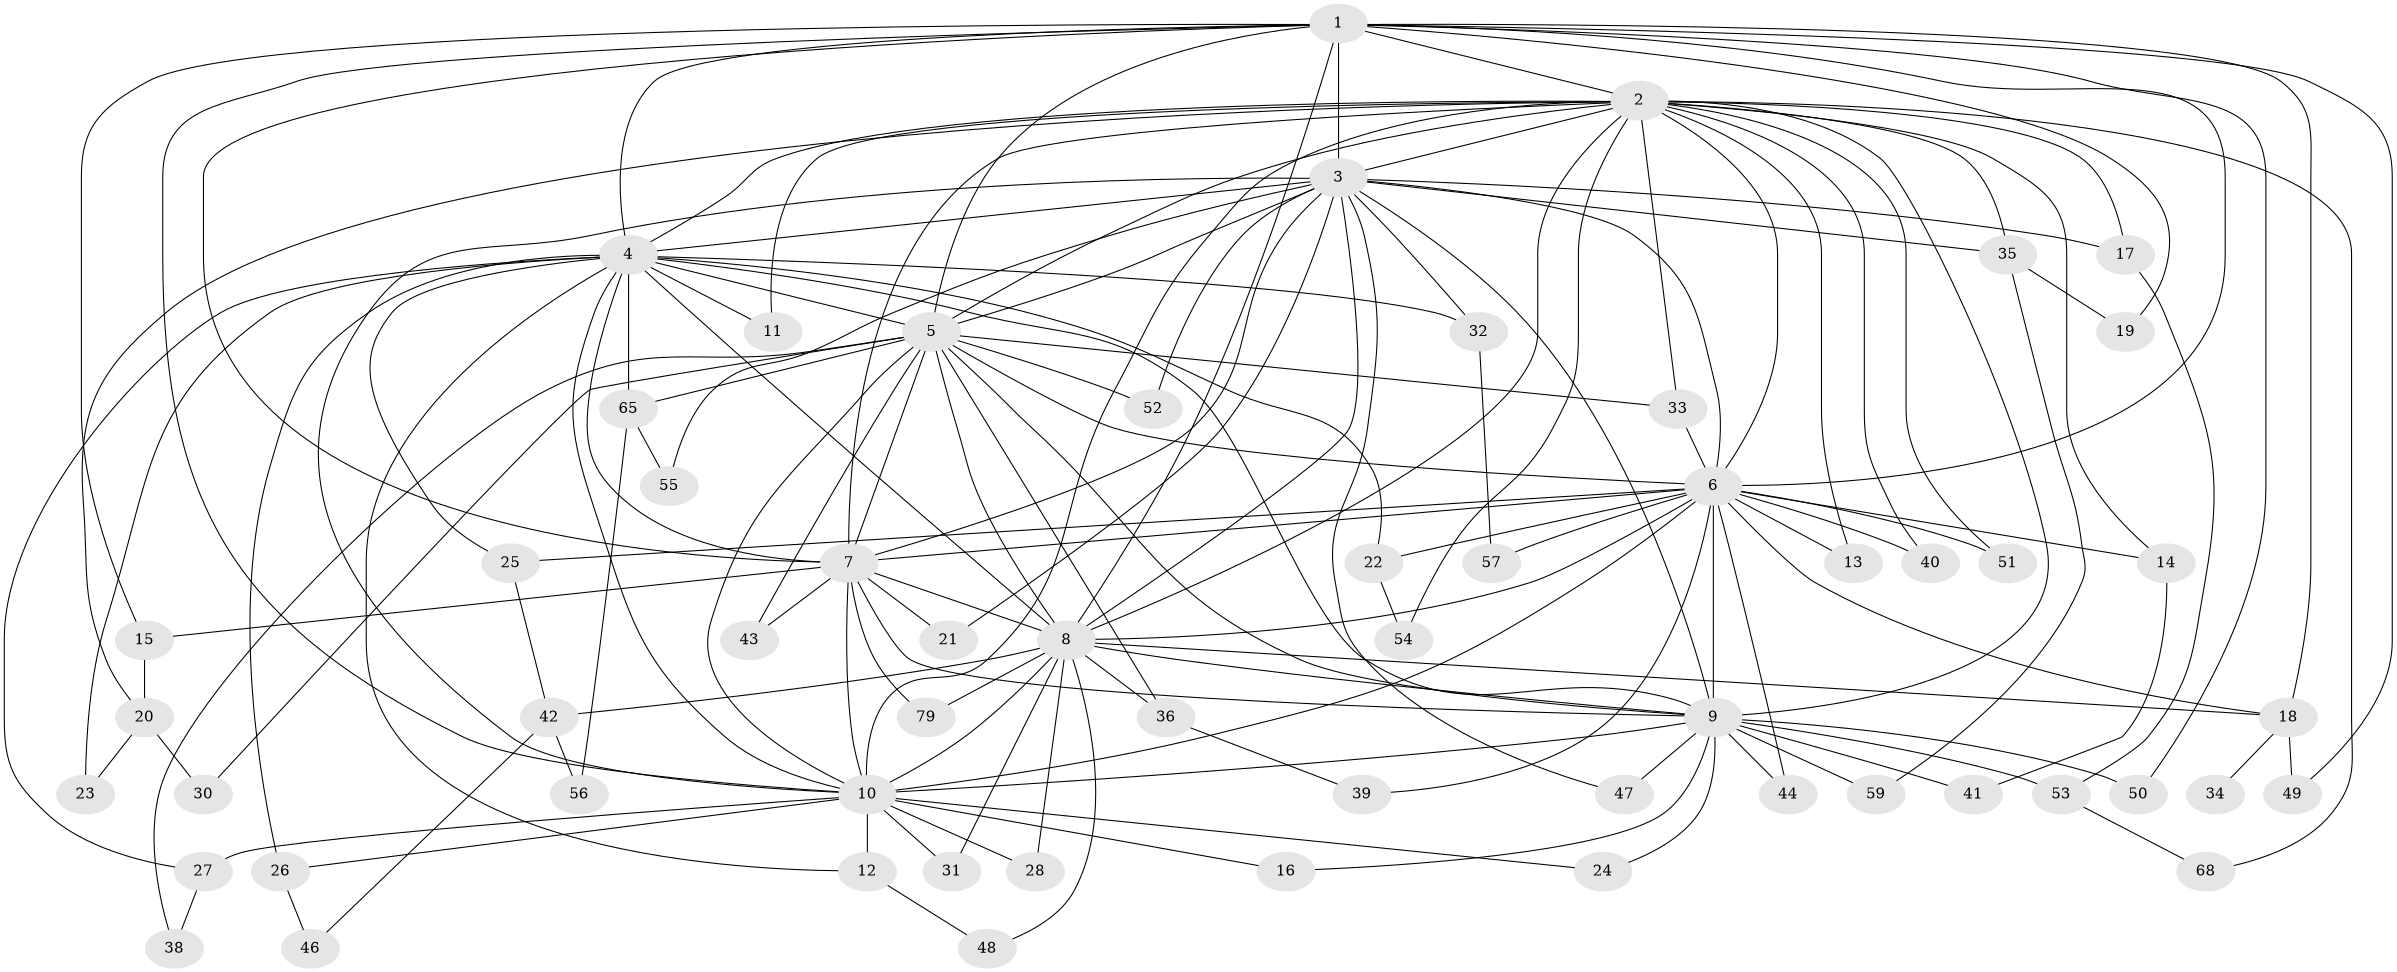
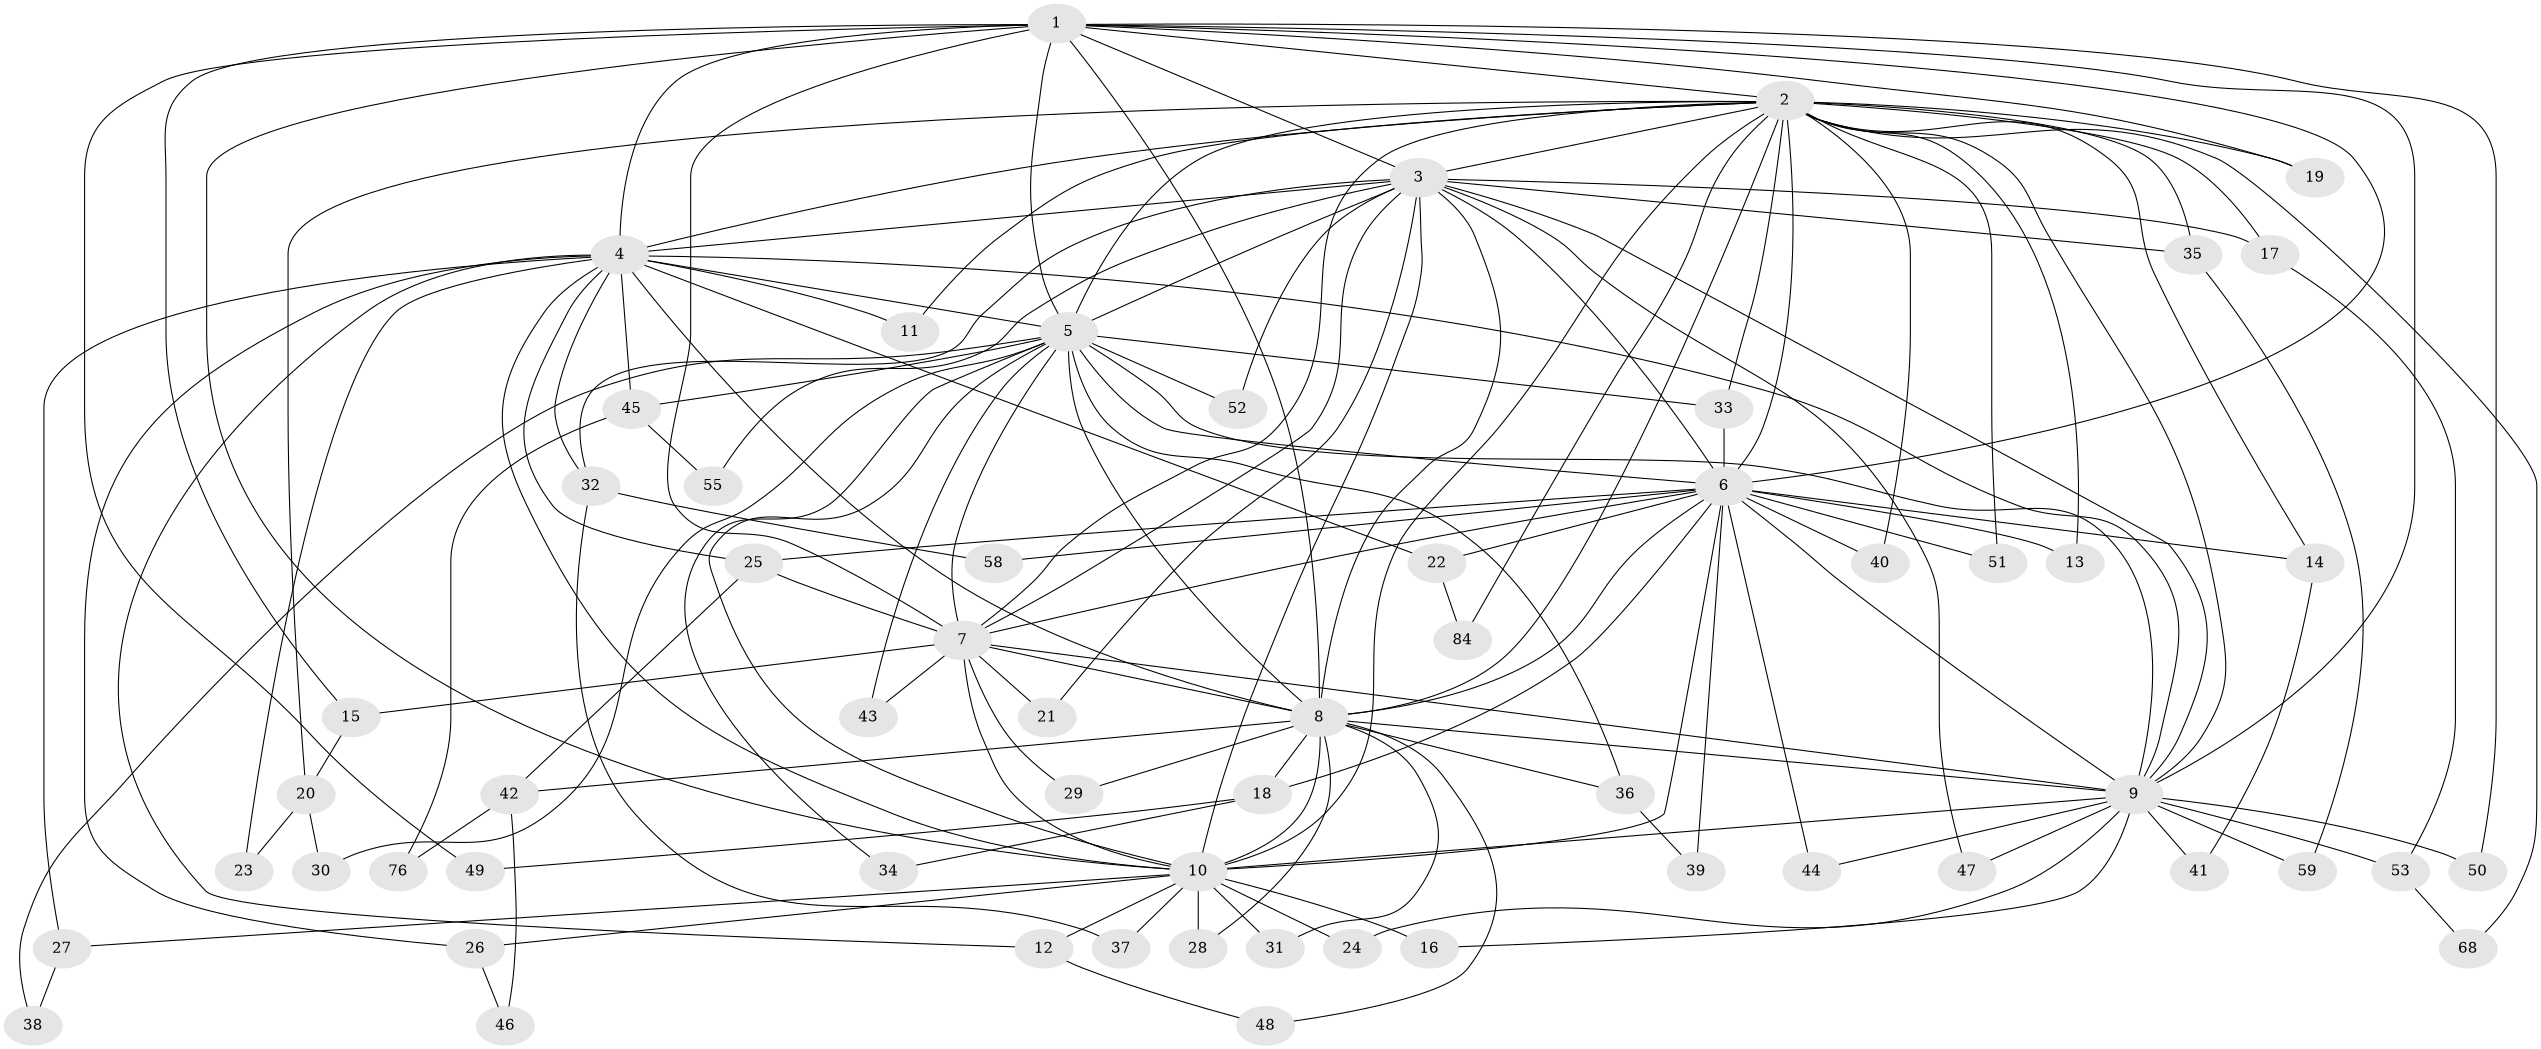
(1986, 37) -> (2135, 76)
(2059, 289) -> (2055, 120)
(629, 409) -> (632, 409)
(612, 488) -> (857, 604)
(1492, 563) -> (994, 563)
none -> (695, 570)
(1404, 640) -> (1463, 640)
(926, 717) -> (1074, 795)
(579, 795) -> (398, 872)
none -> (1121, 949)
